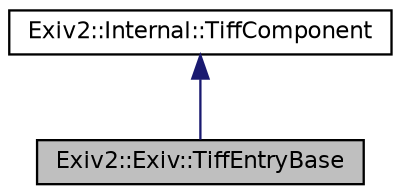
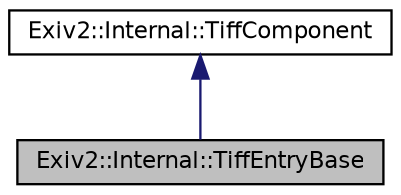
(200, 162) -> (200, 162)
